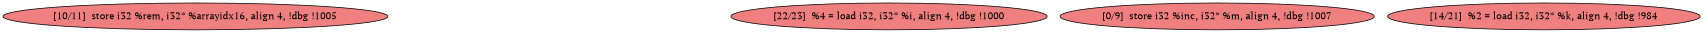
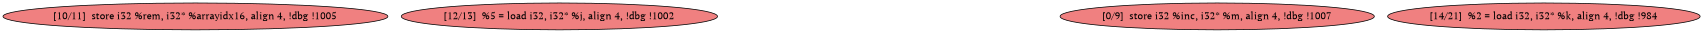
none -> (559, 16)
(889, 16) -> none
